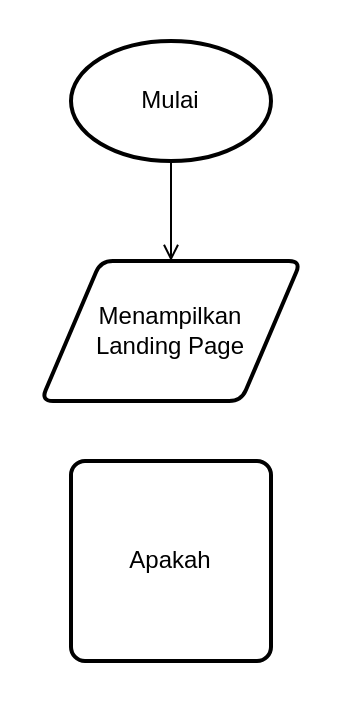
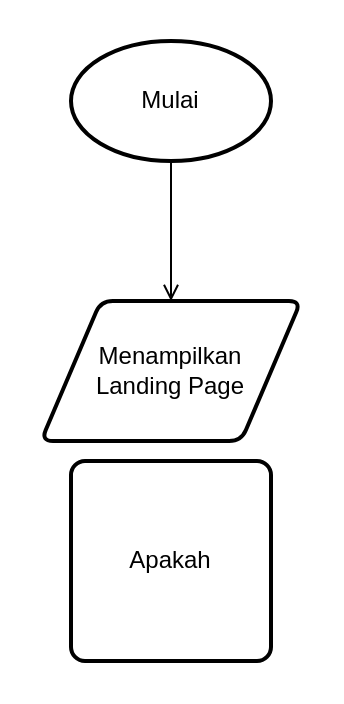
(171, 331) -> (171, 371)
